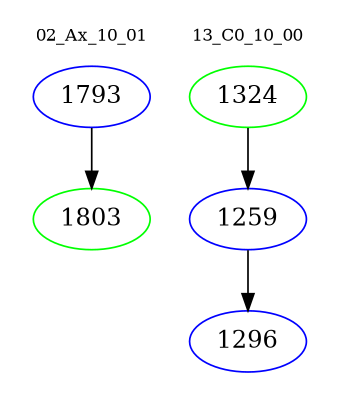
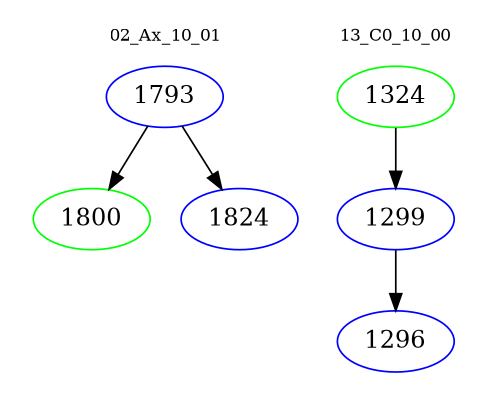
(92, 219) -> (92, 219)
none -> (240, 219)
(248, 219) -> (396, 219)
